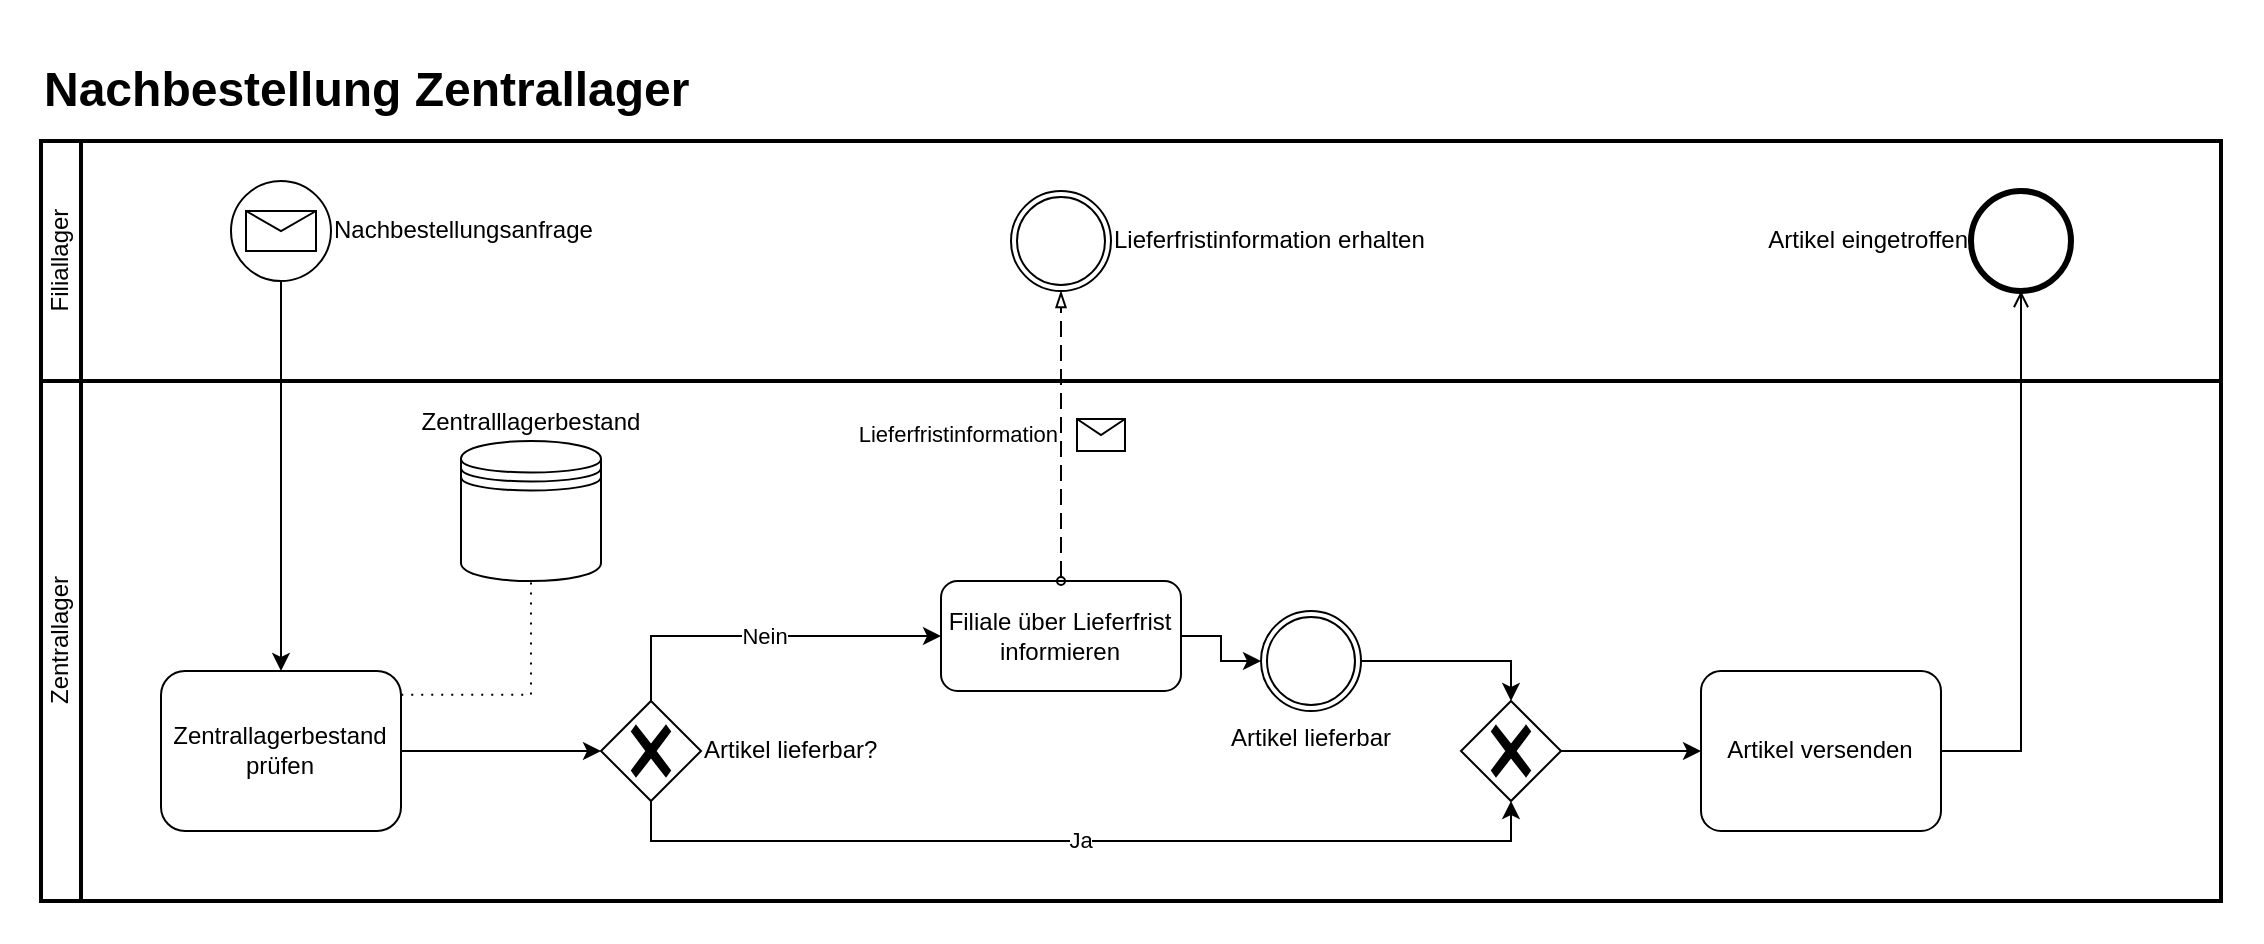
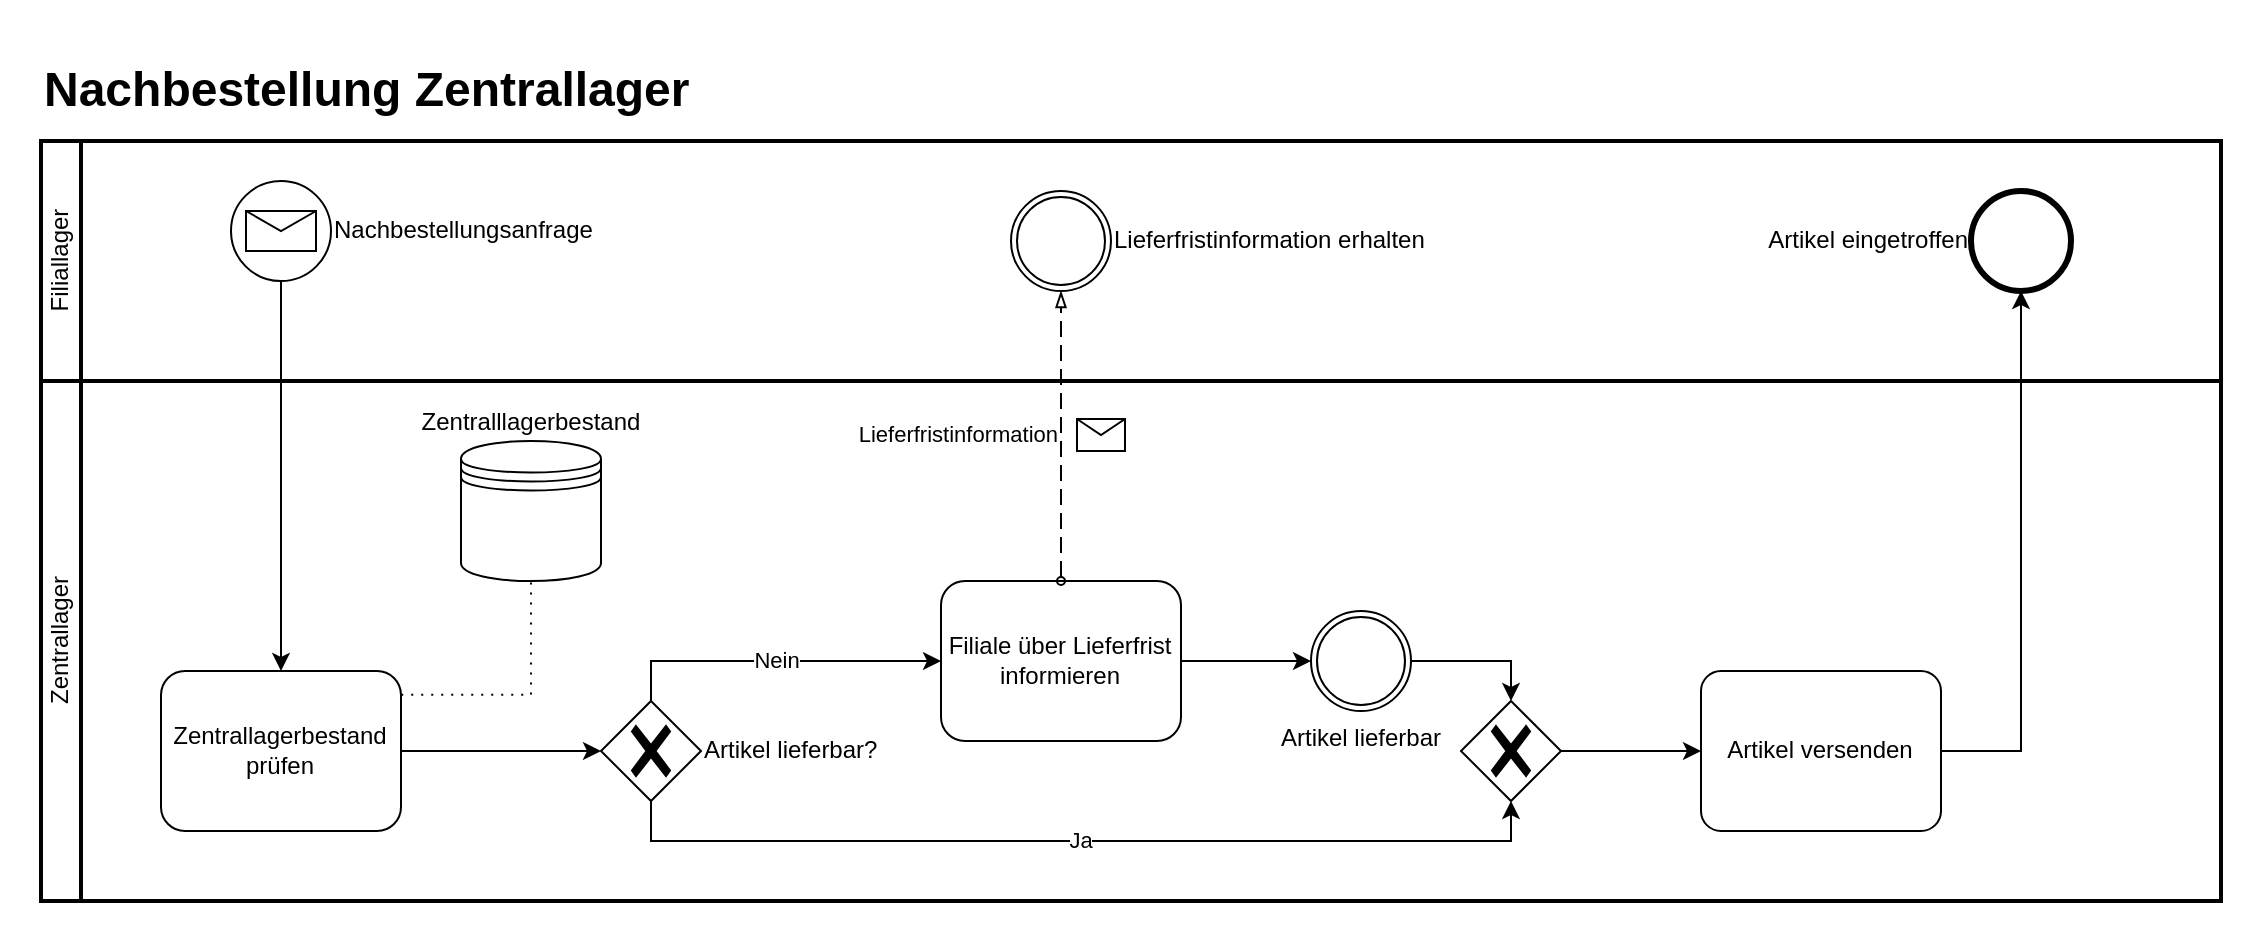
(2021, 302) -> (2021, 306)
(1061, 636) -> (1061, 661)
(1311, 661) -> (1361, 661)
